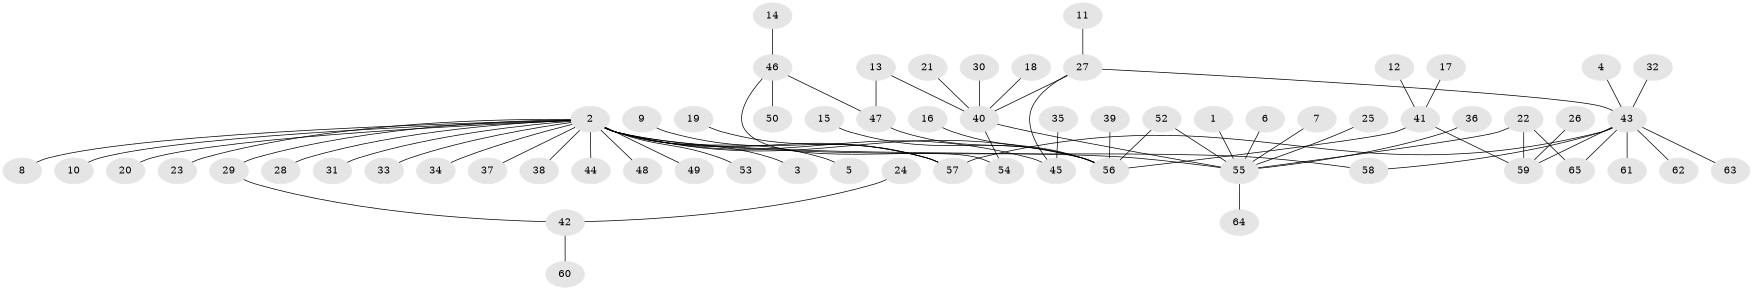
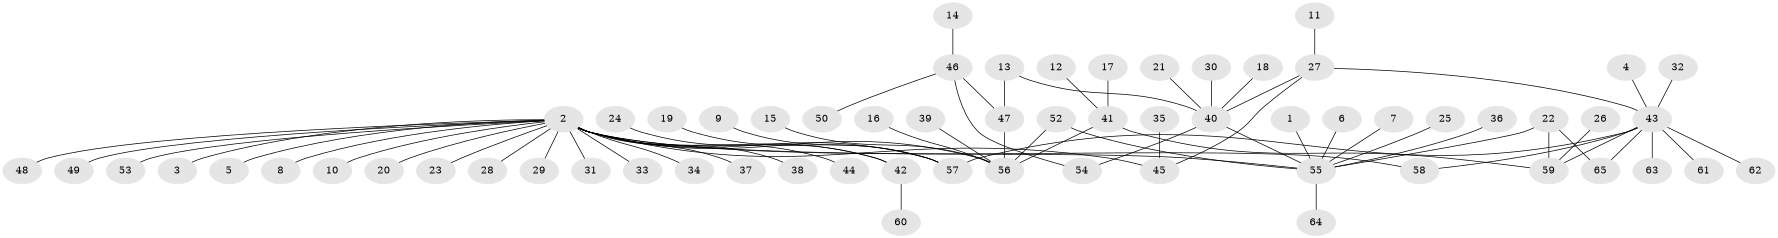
(393, 211) -> (732, 145)
